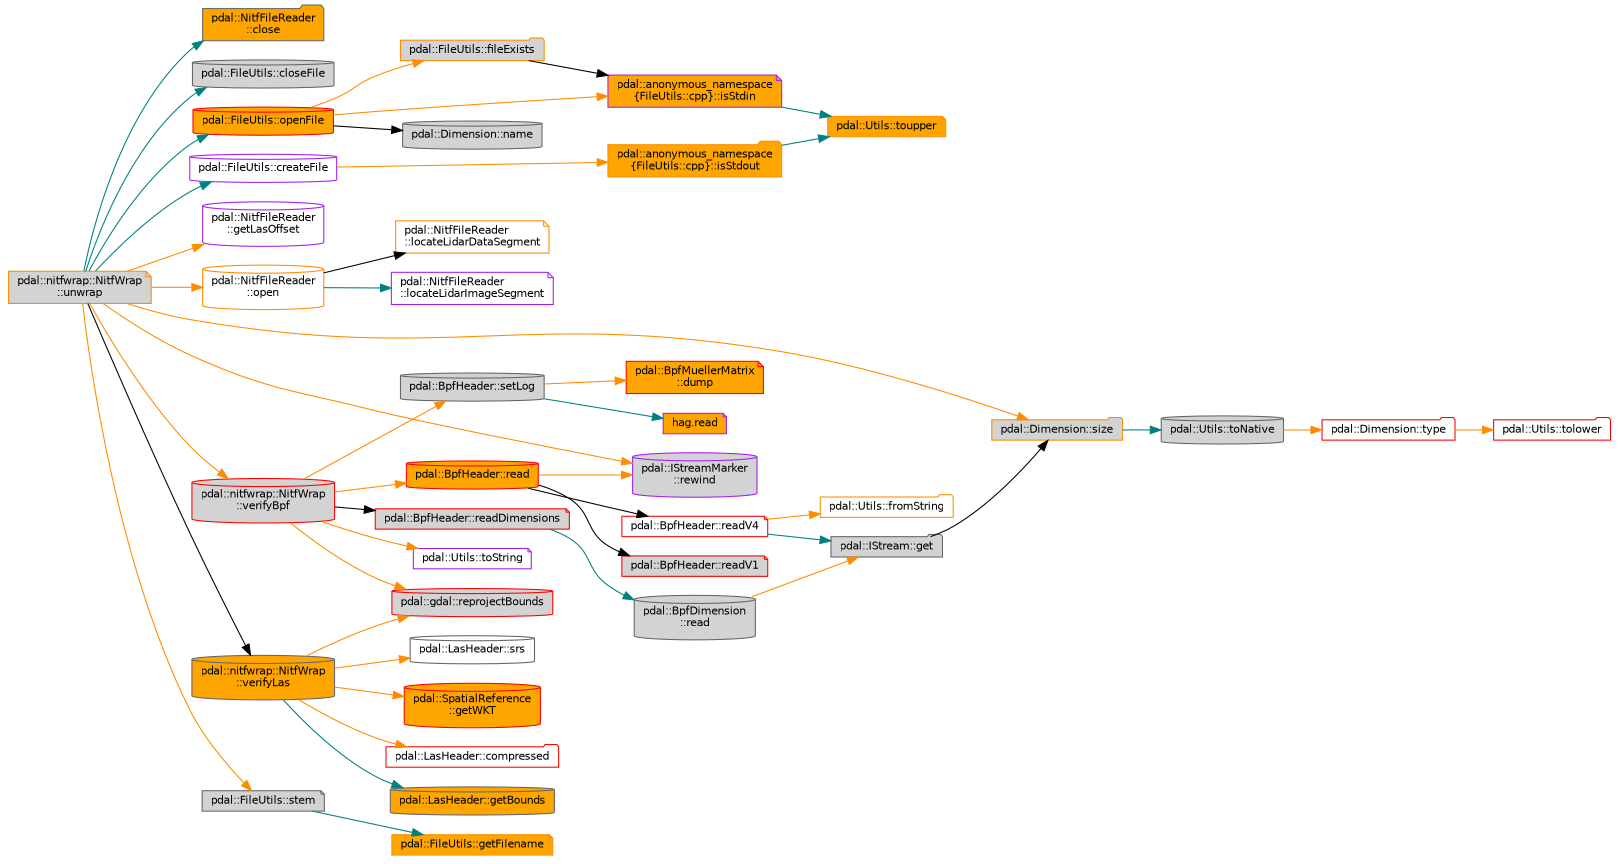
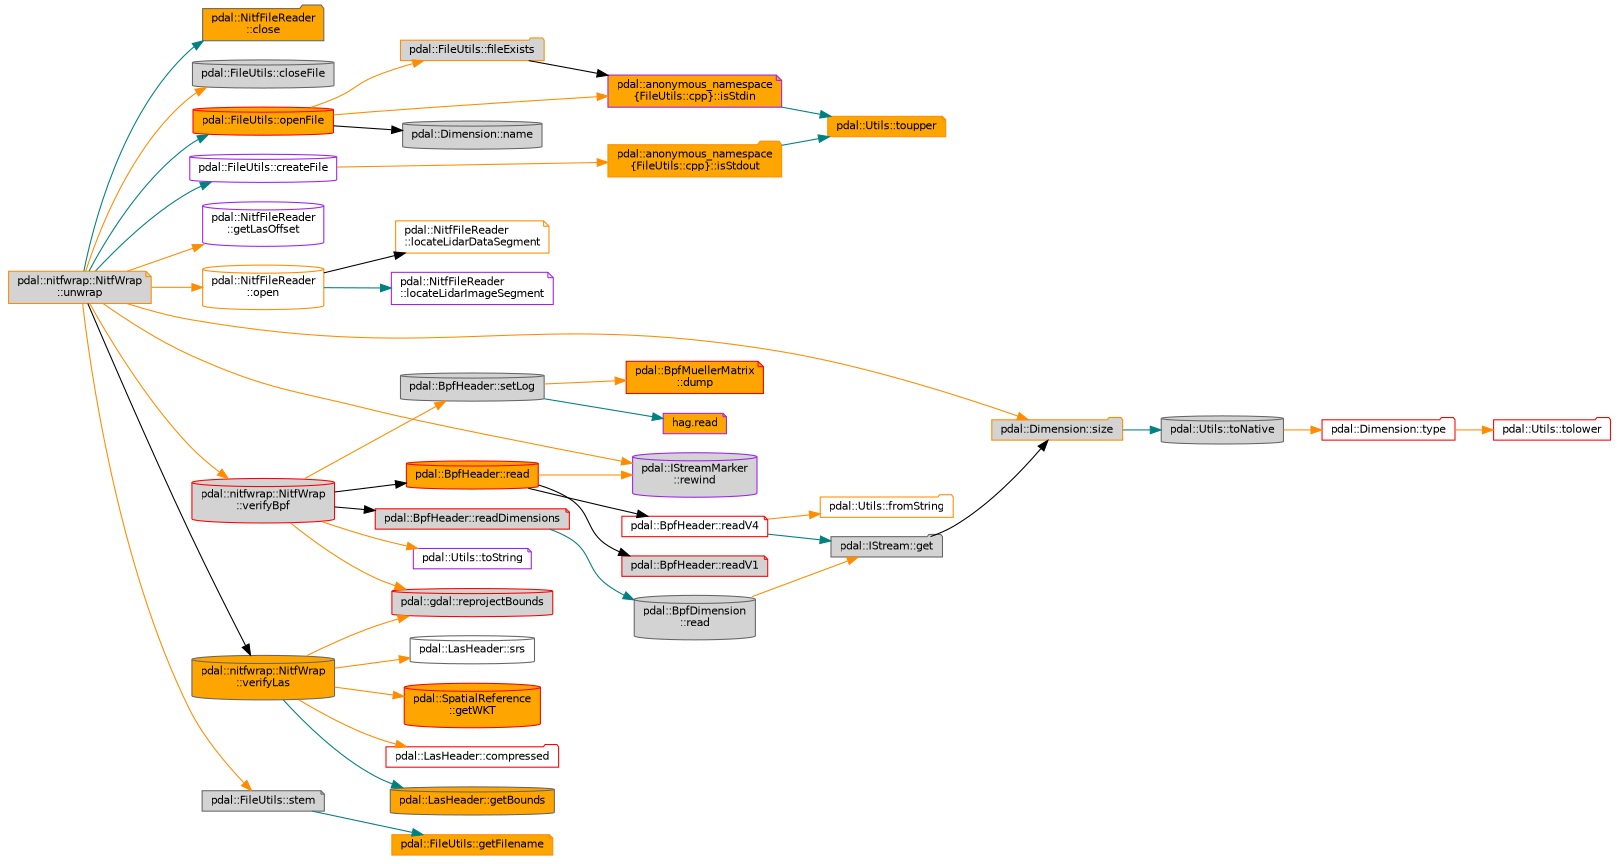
(128, 174) -> (128, 174)
(365, 488) -> (365, 488)
